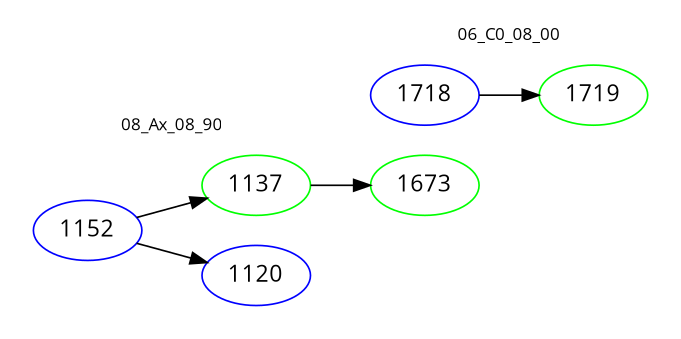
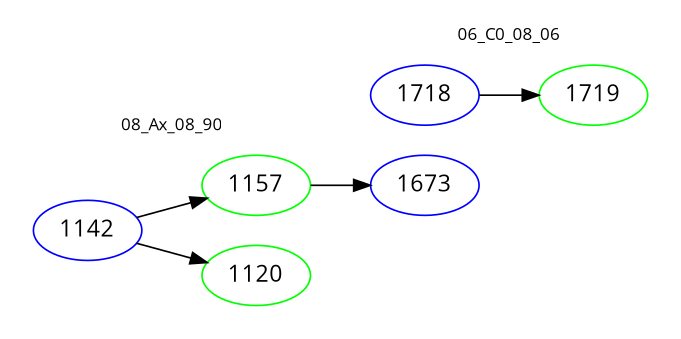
(509, 36) -> (509, 36)
(256, 185) -> (256, 185)
(425, 185) -> (425, 185)
(88, 230) -> (88, 230)
(256, 275) -> (256, 275)
